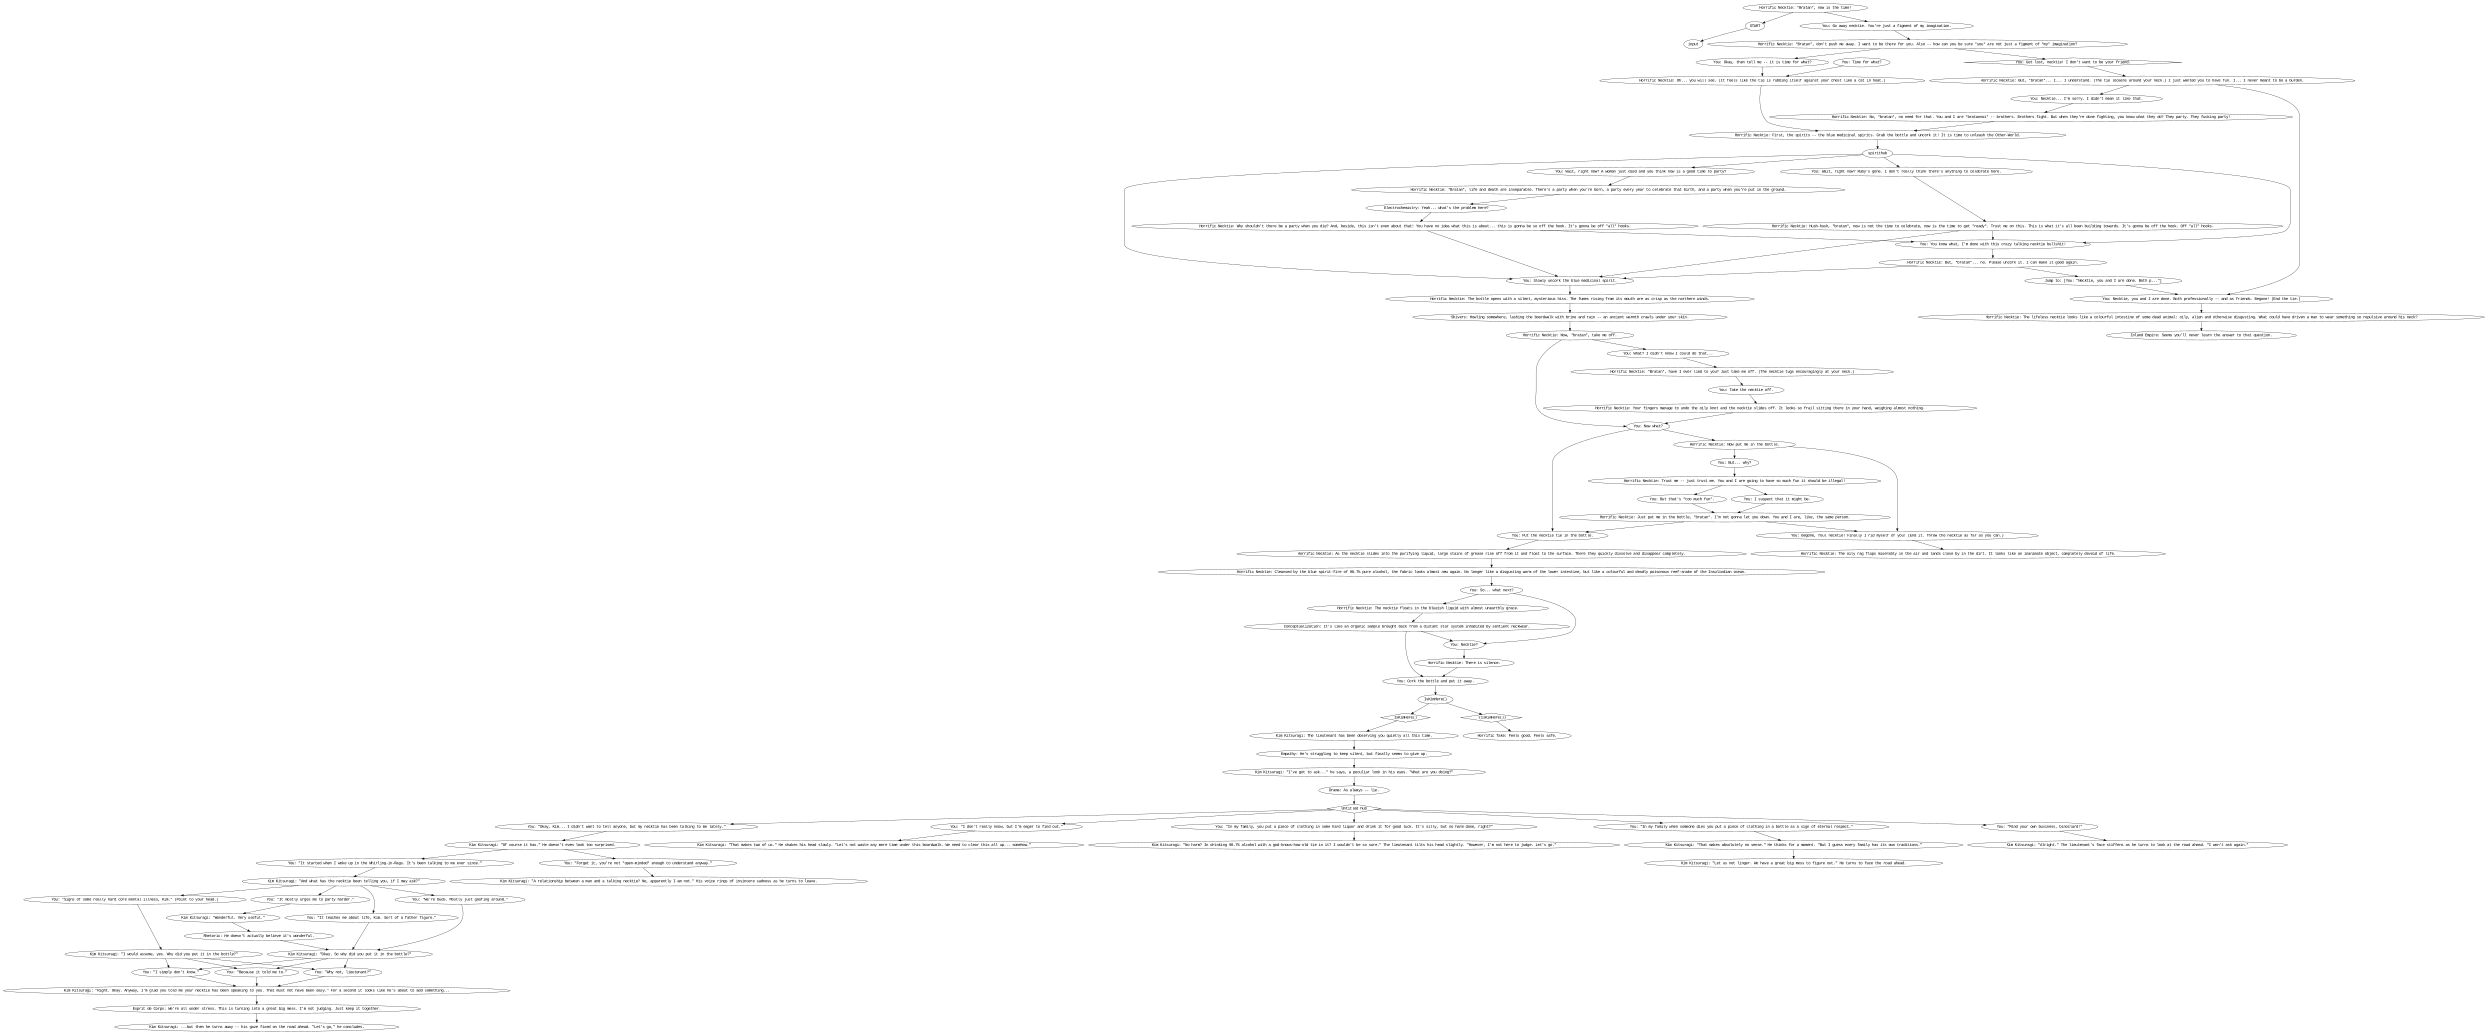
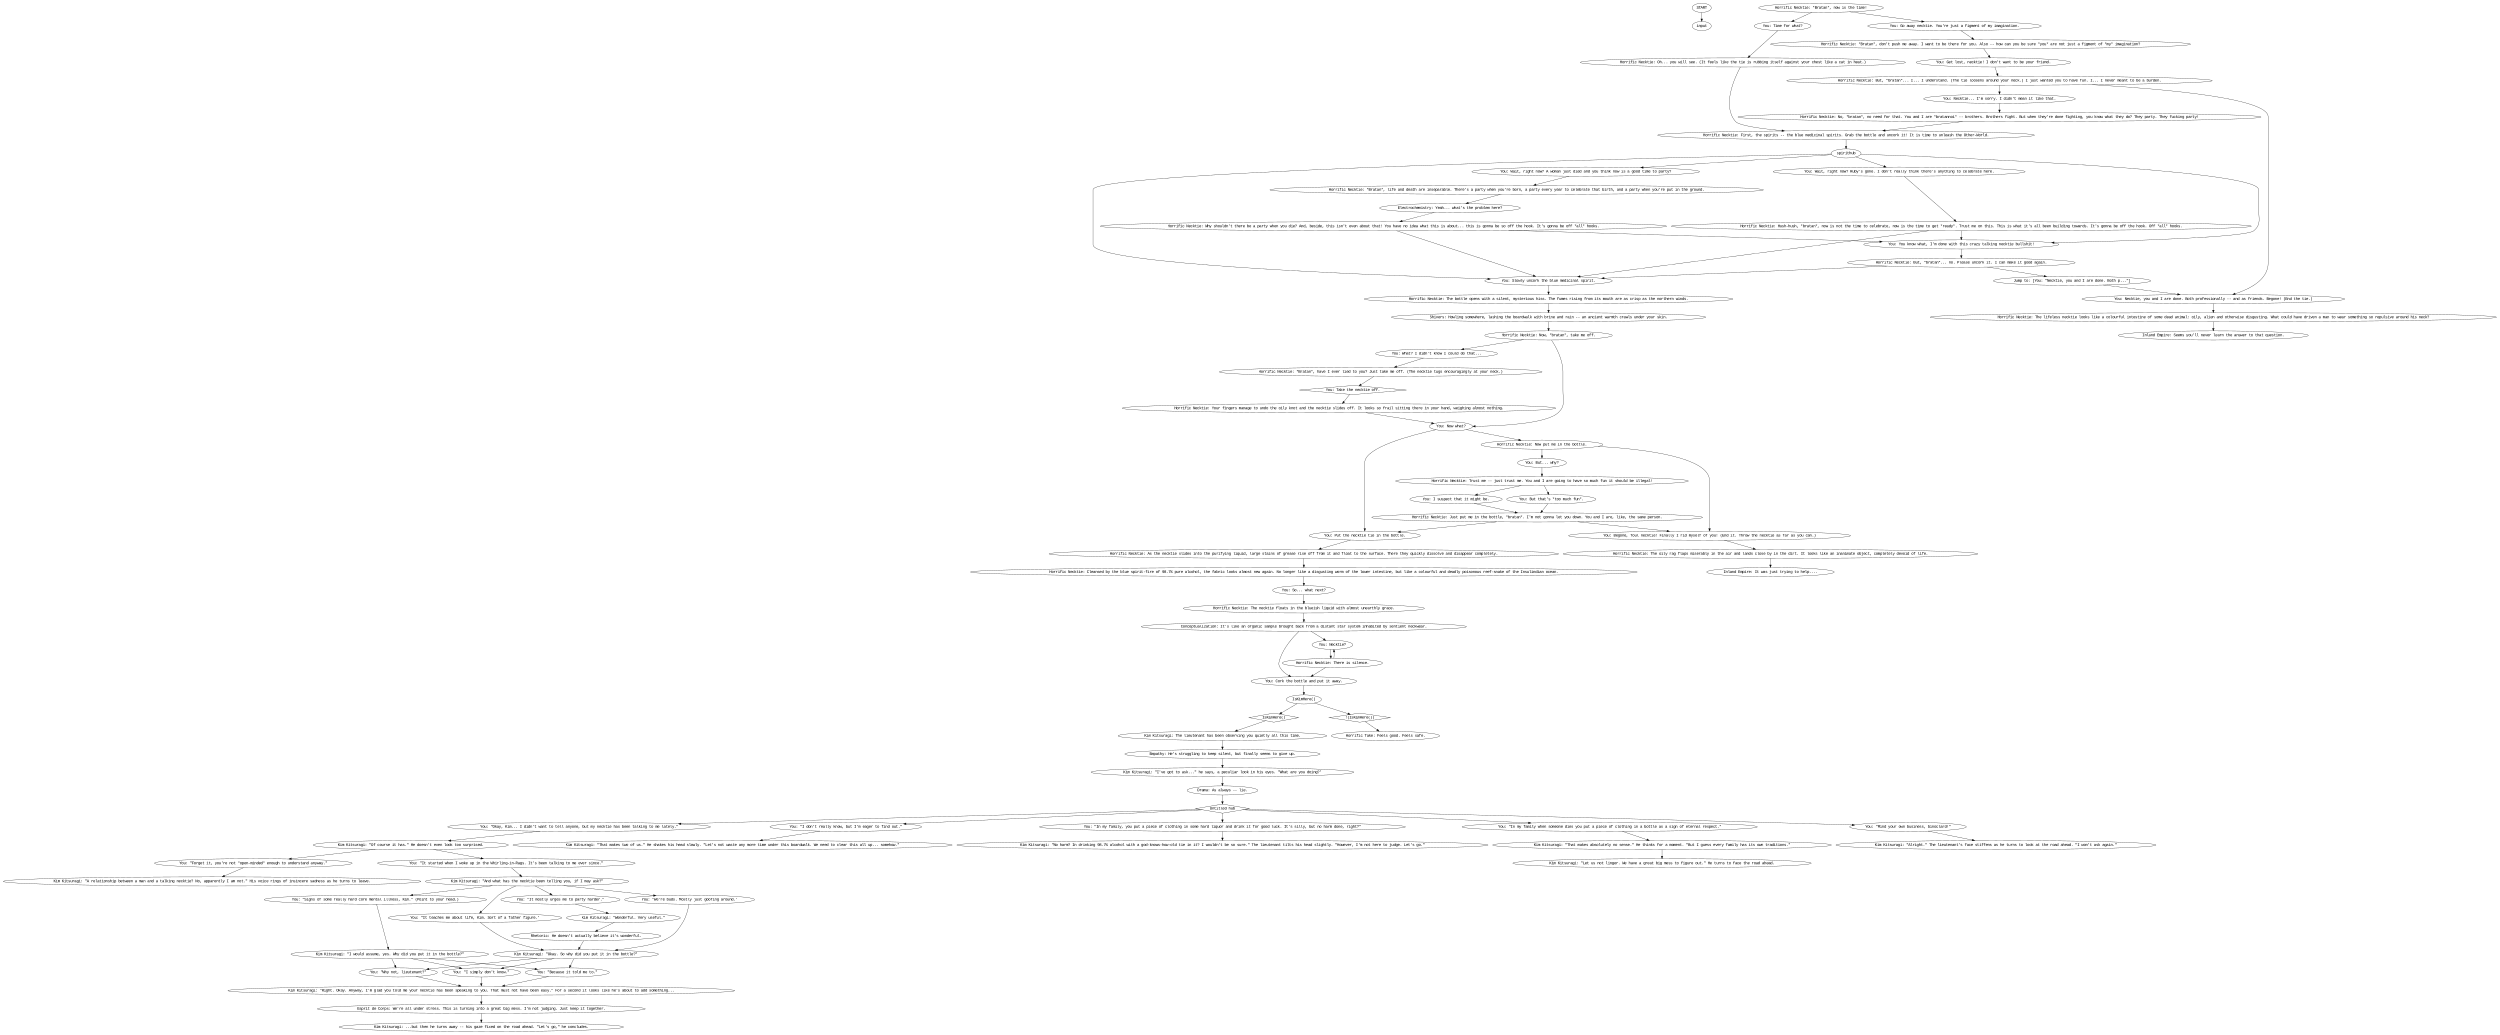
(1779, 17) -> (1803, 16)
(1762, 62) -> none
(2073, 62) -> (1993, 62)
(1746, 390) -> (1353, 390)
none -> (1770, 572)
(1570, 632) -> (1334, 655)
